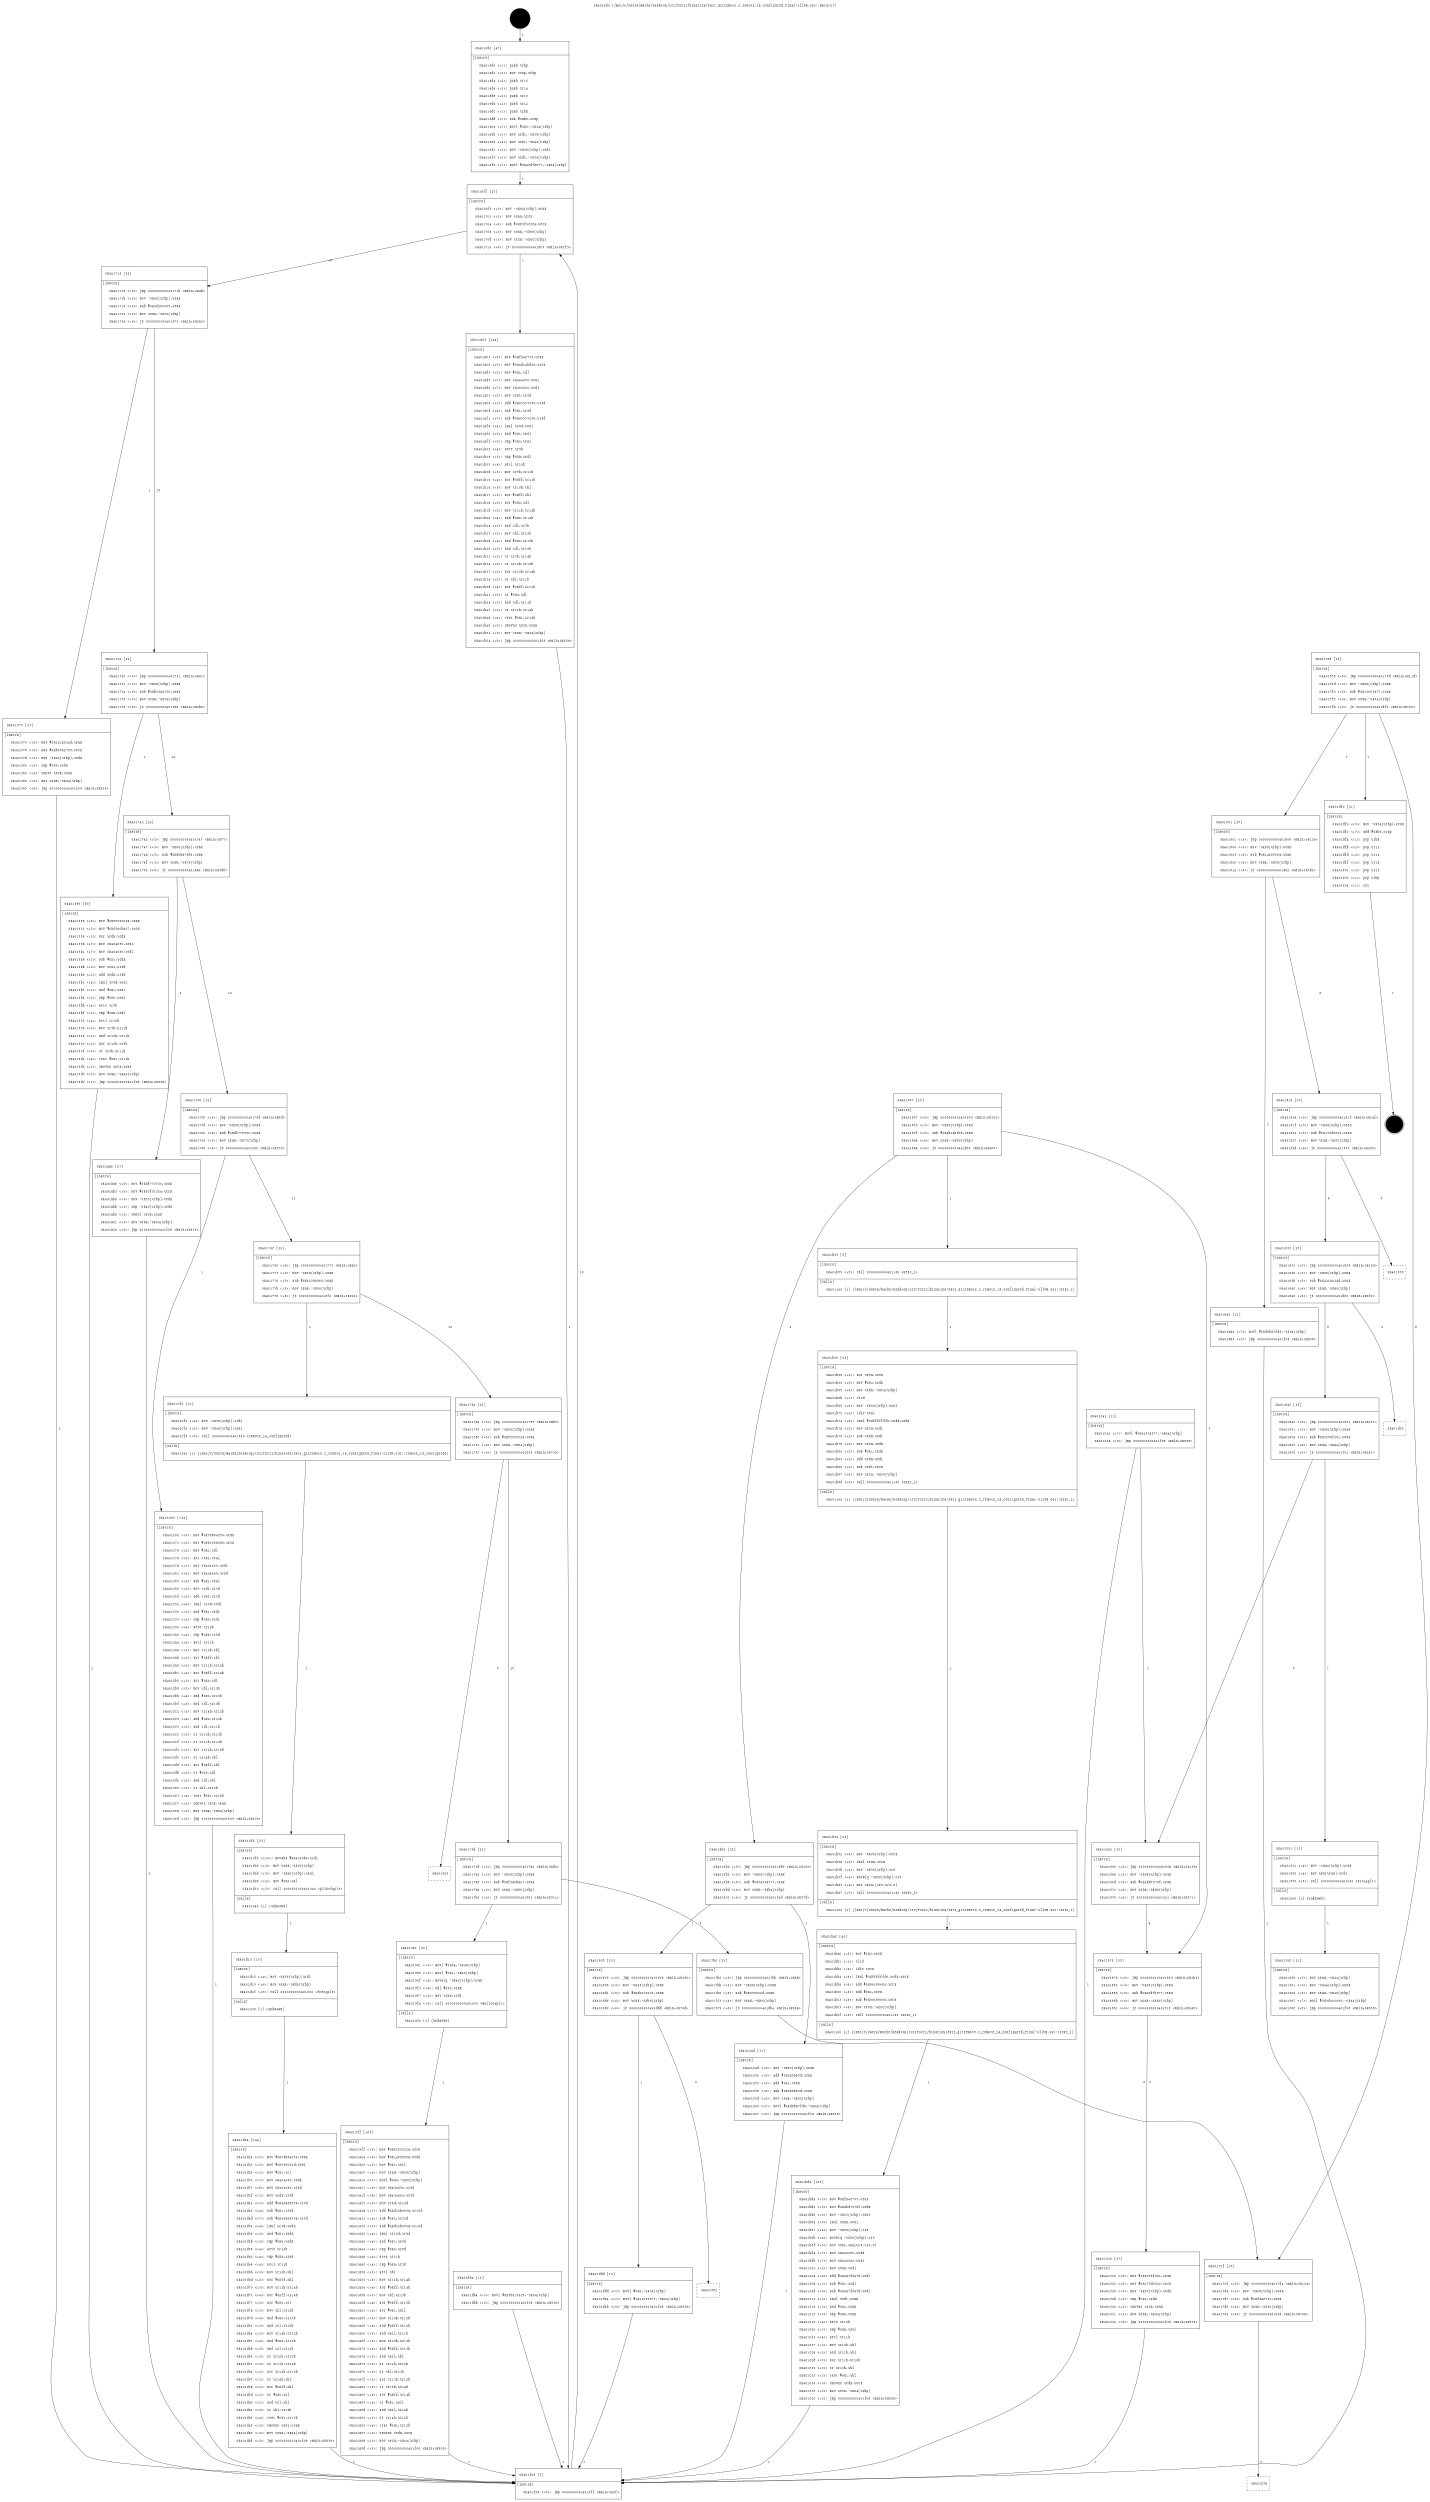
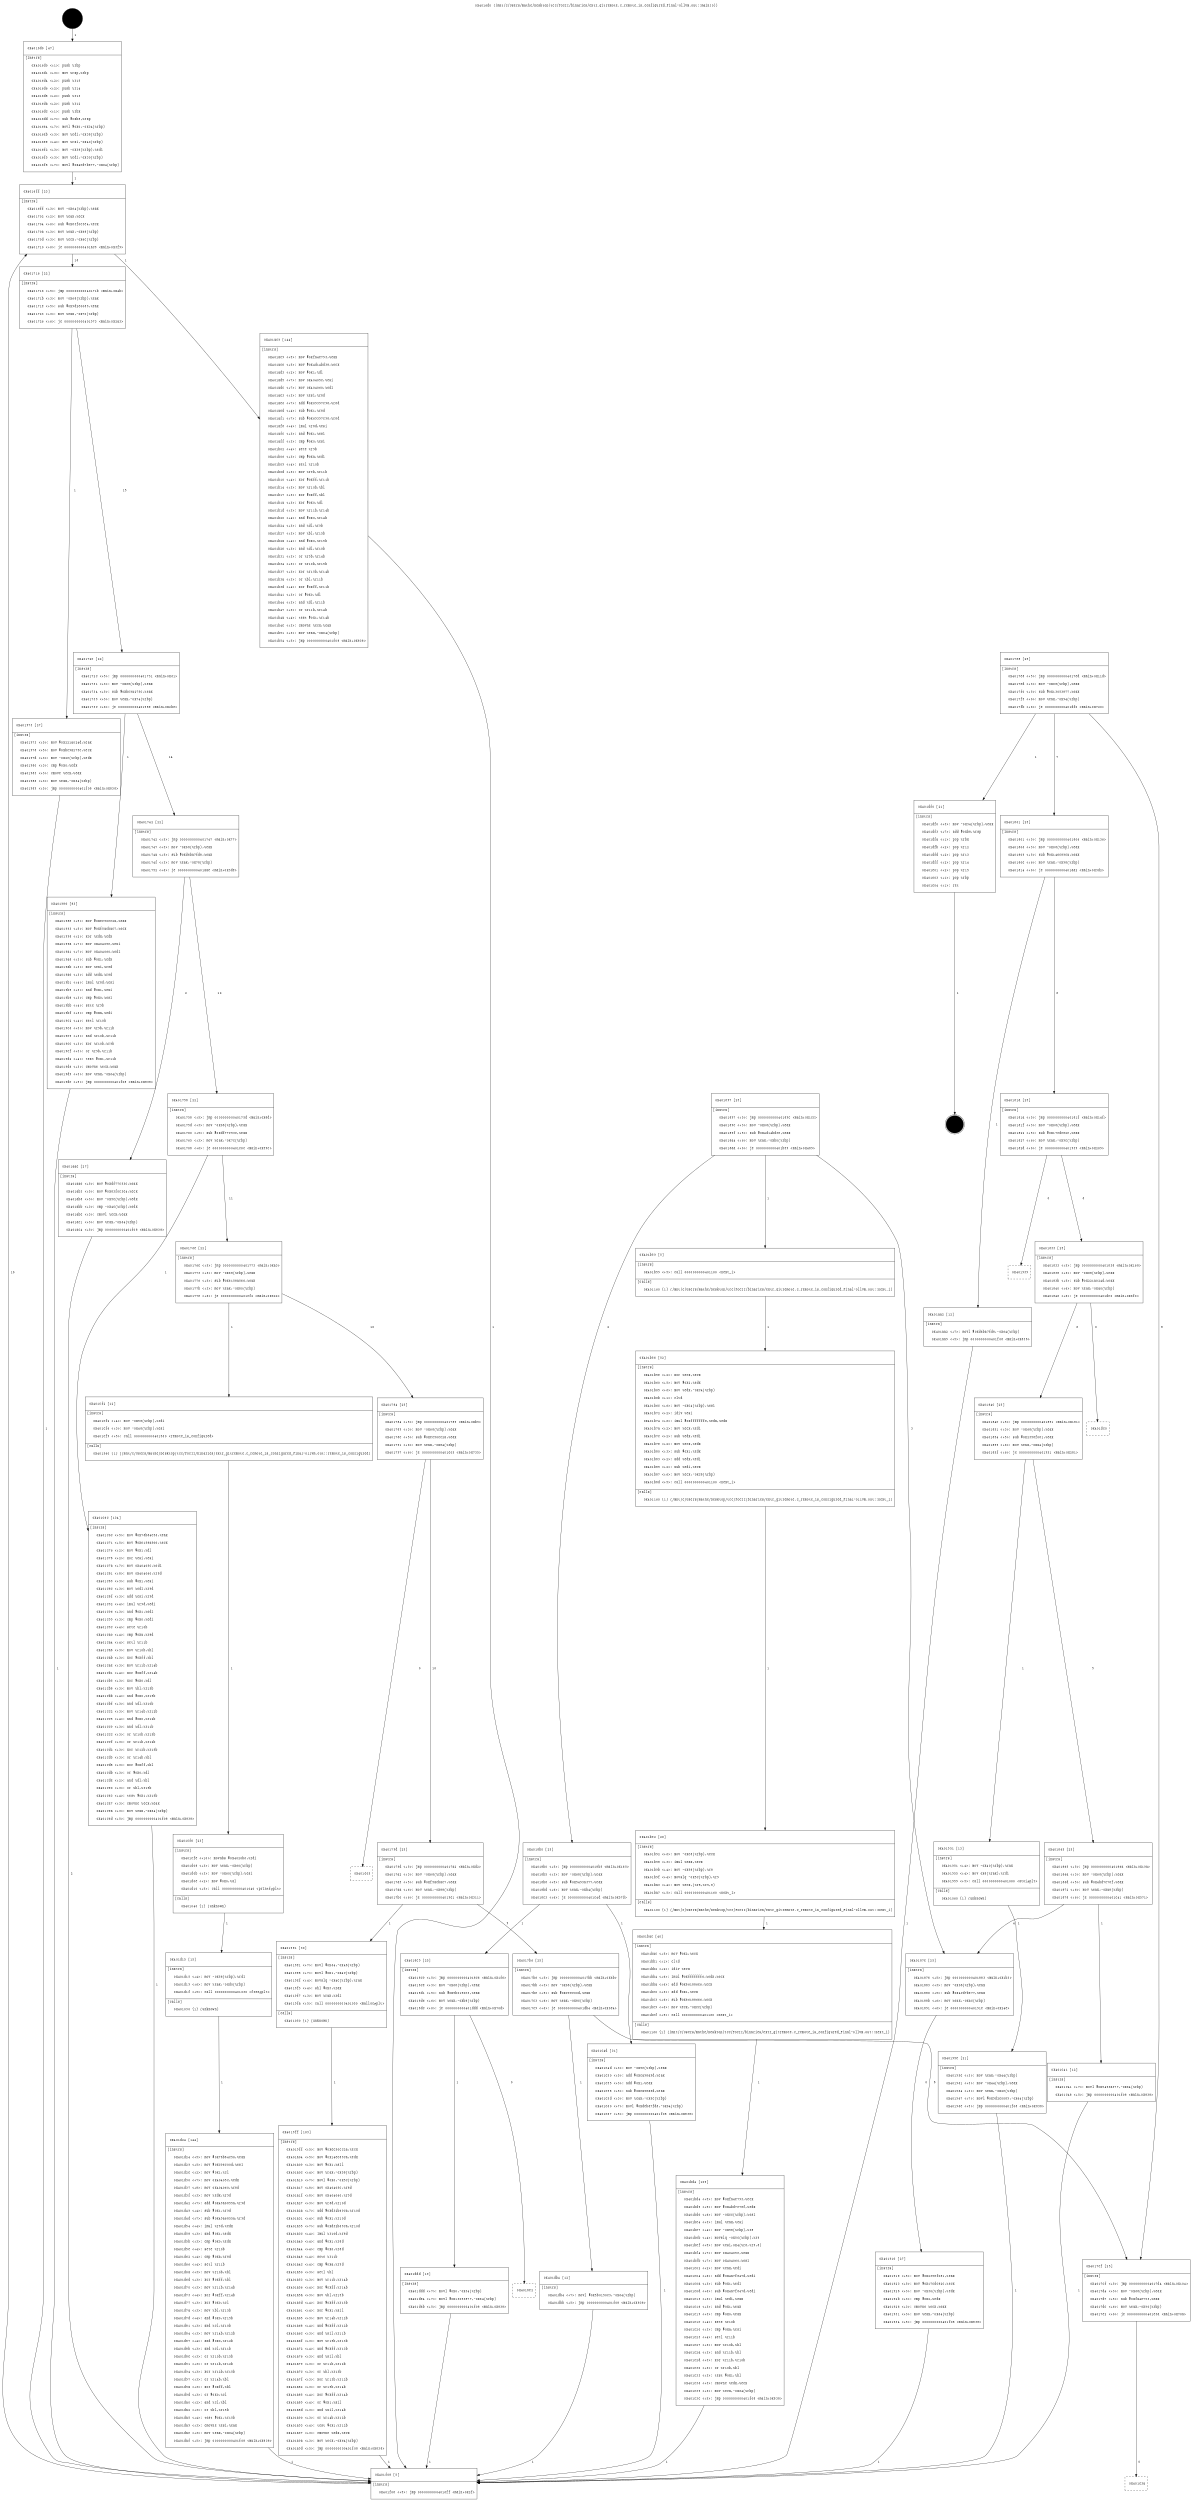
(1143, 1644) -> (1100, 1982)
none -> (580, 2142)
none -> (907, 2468)
